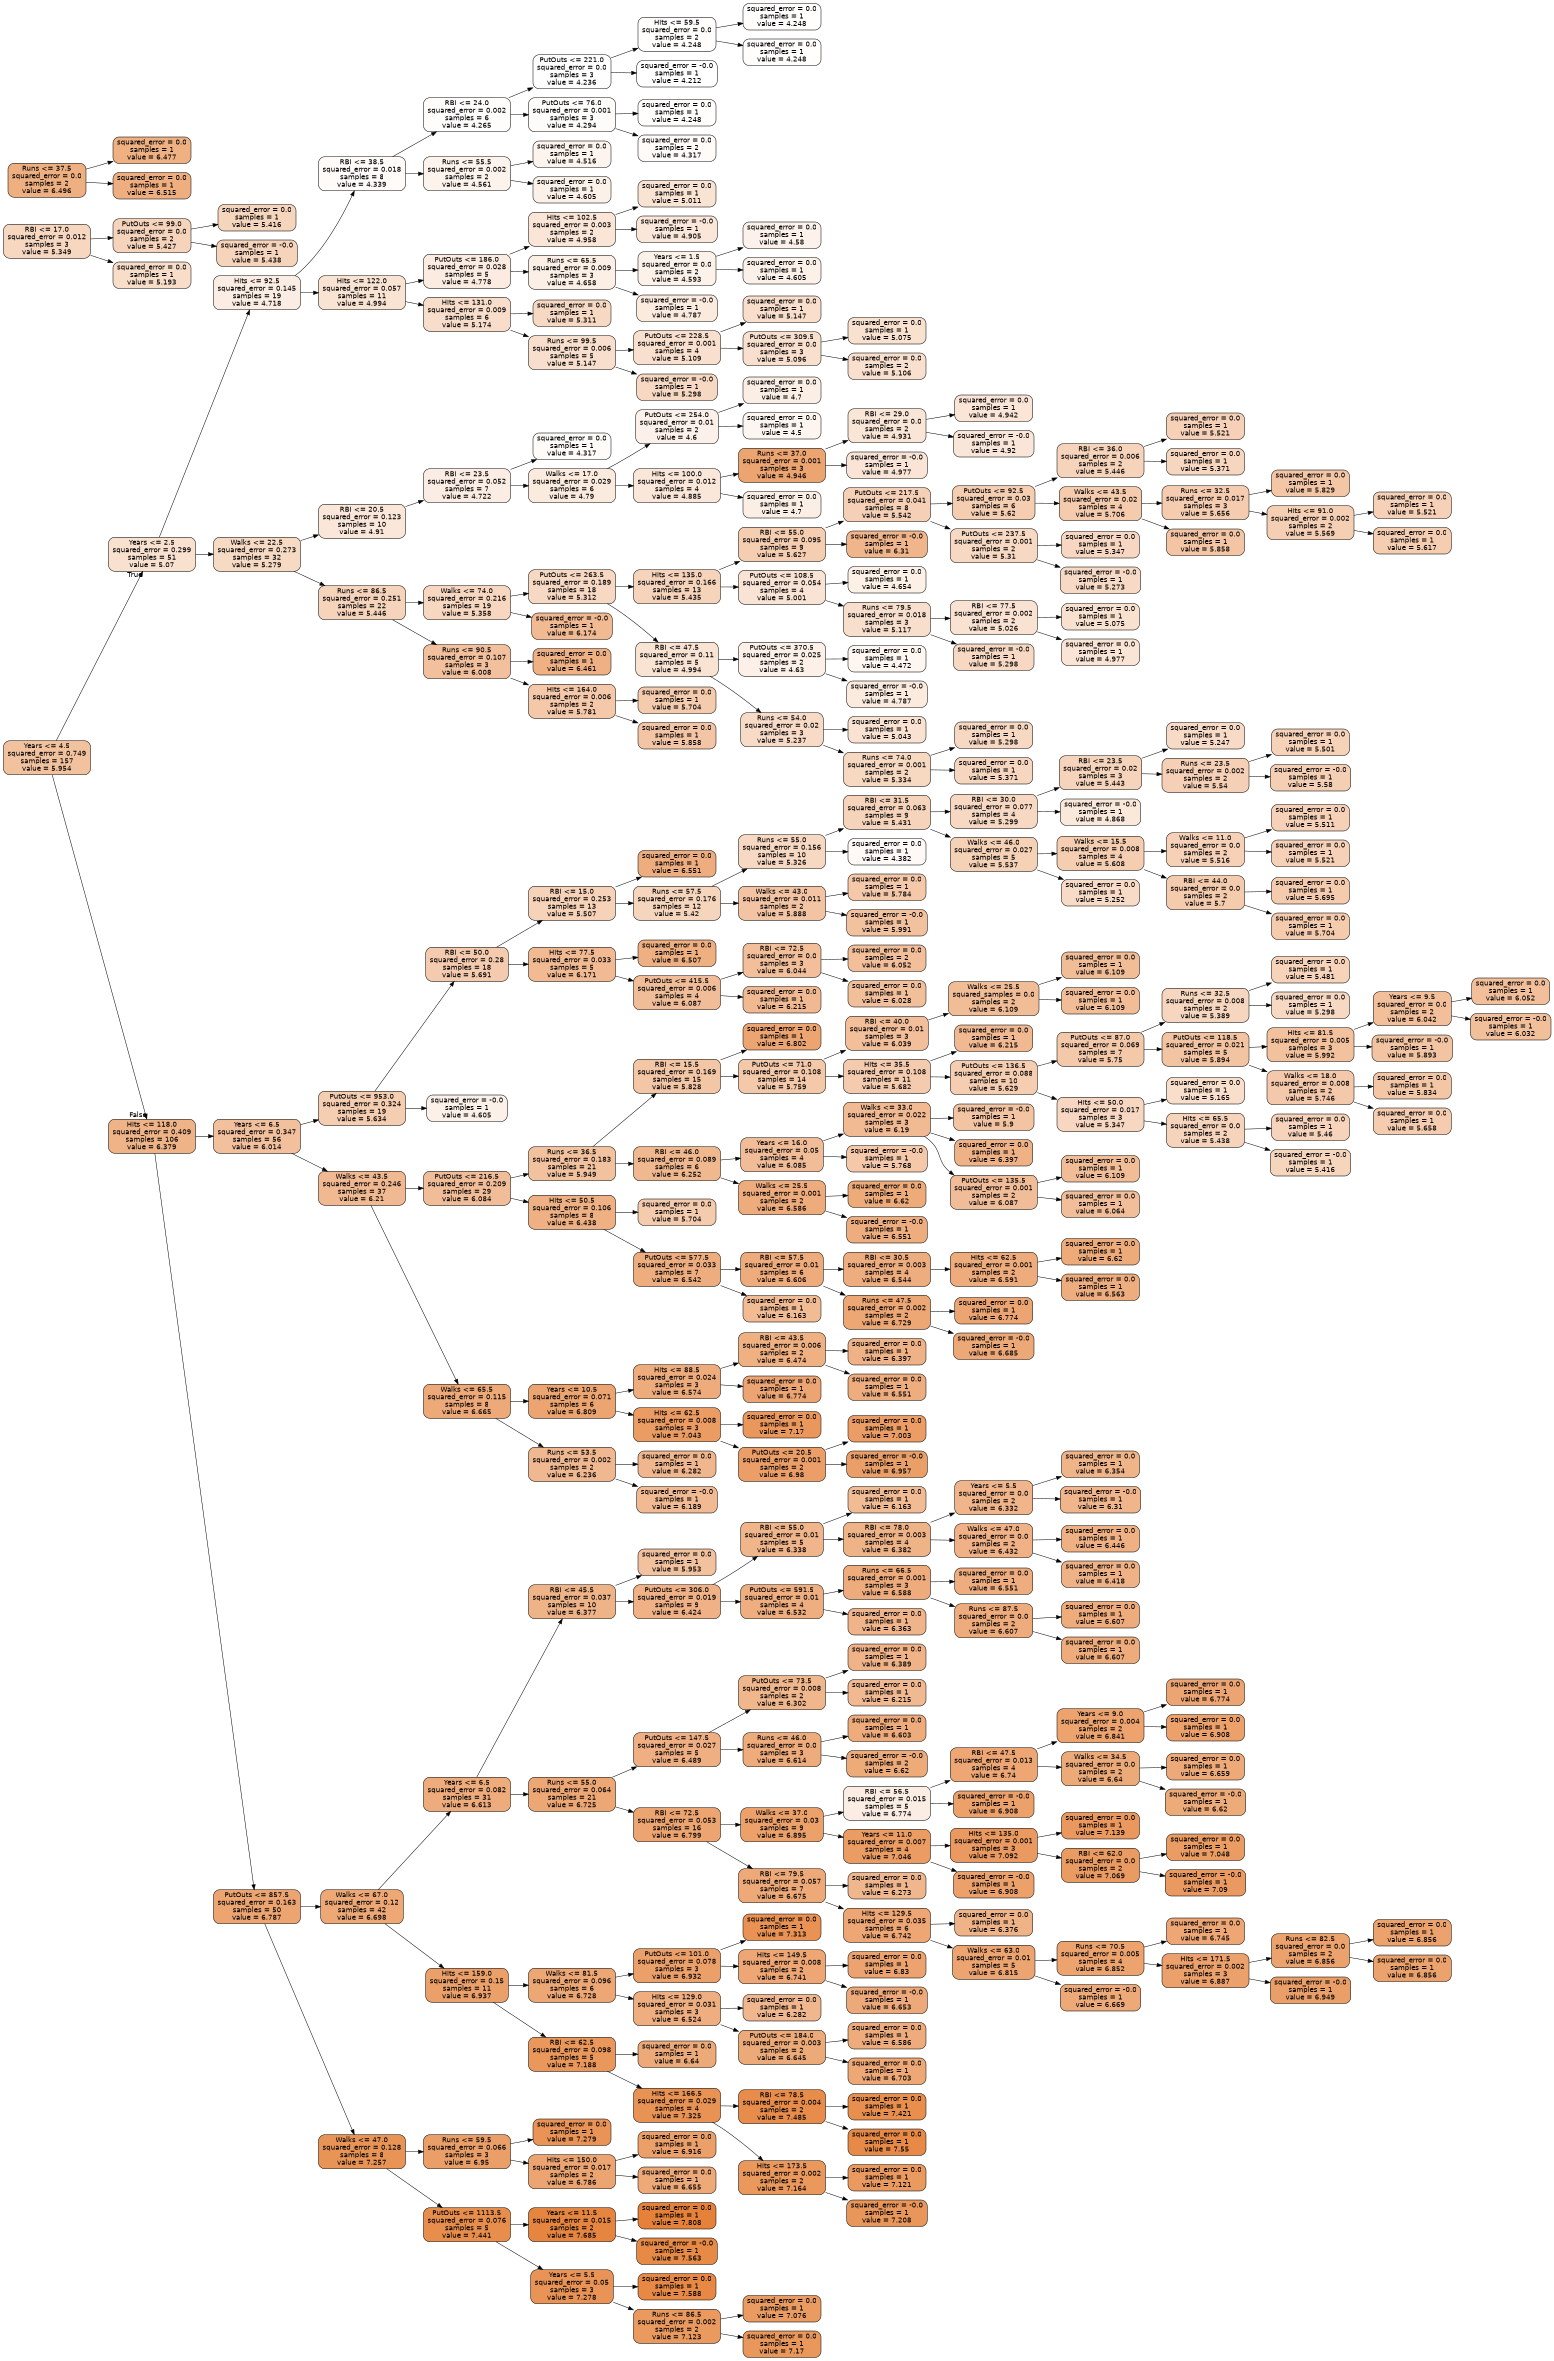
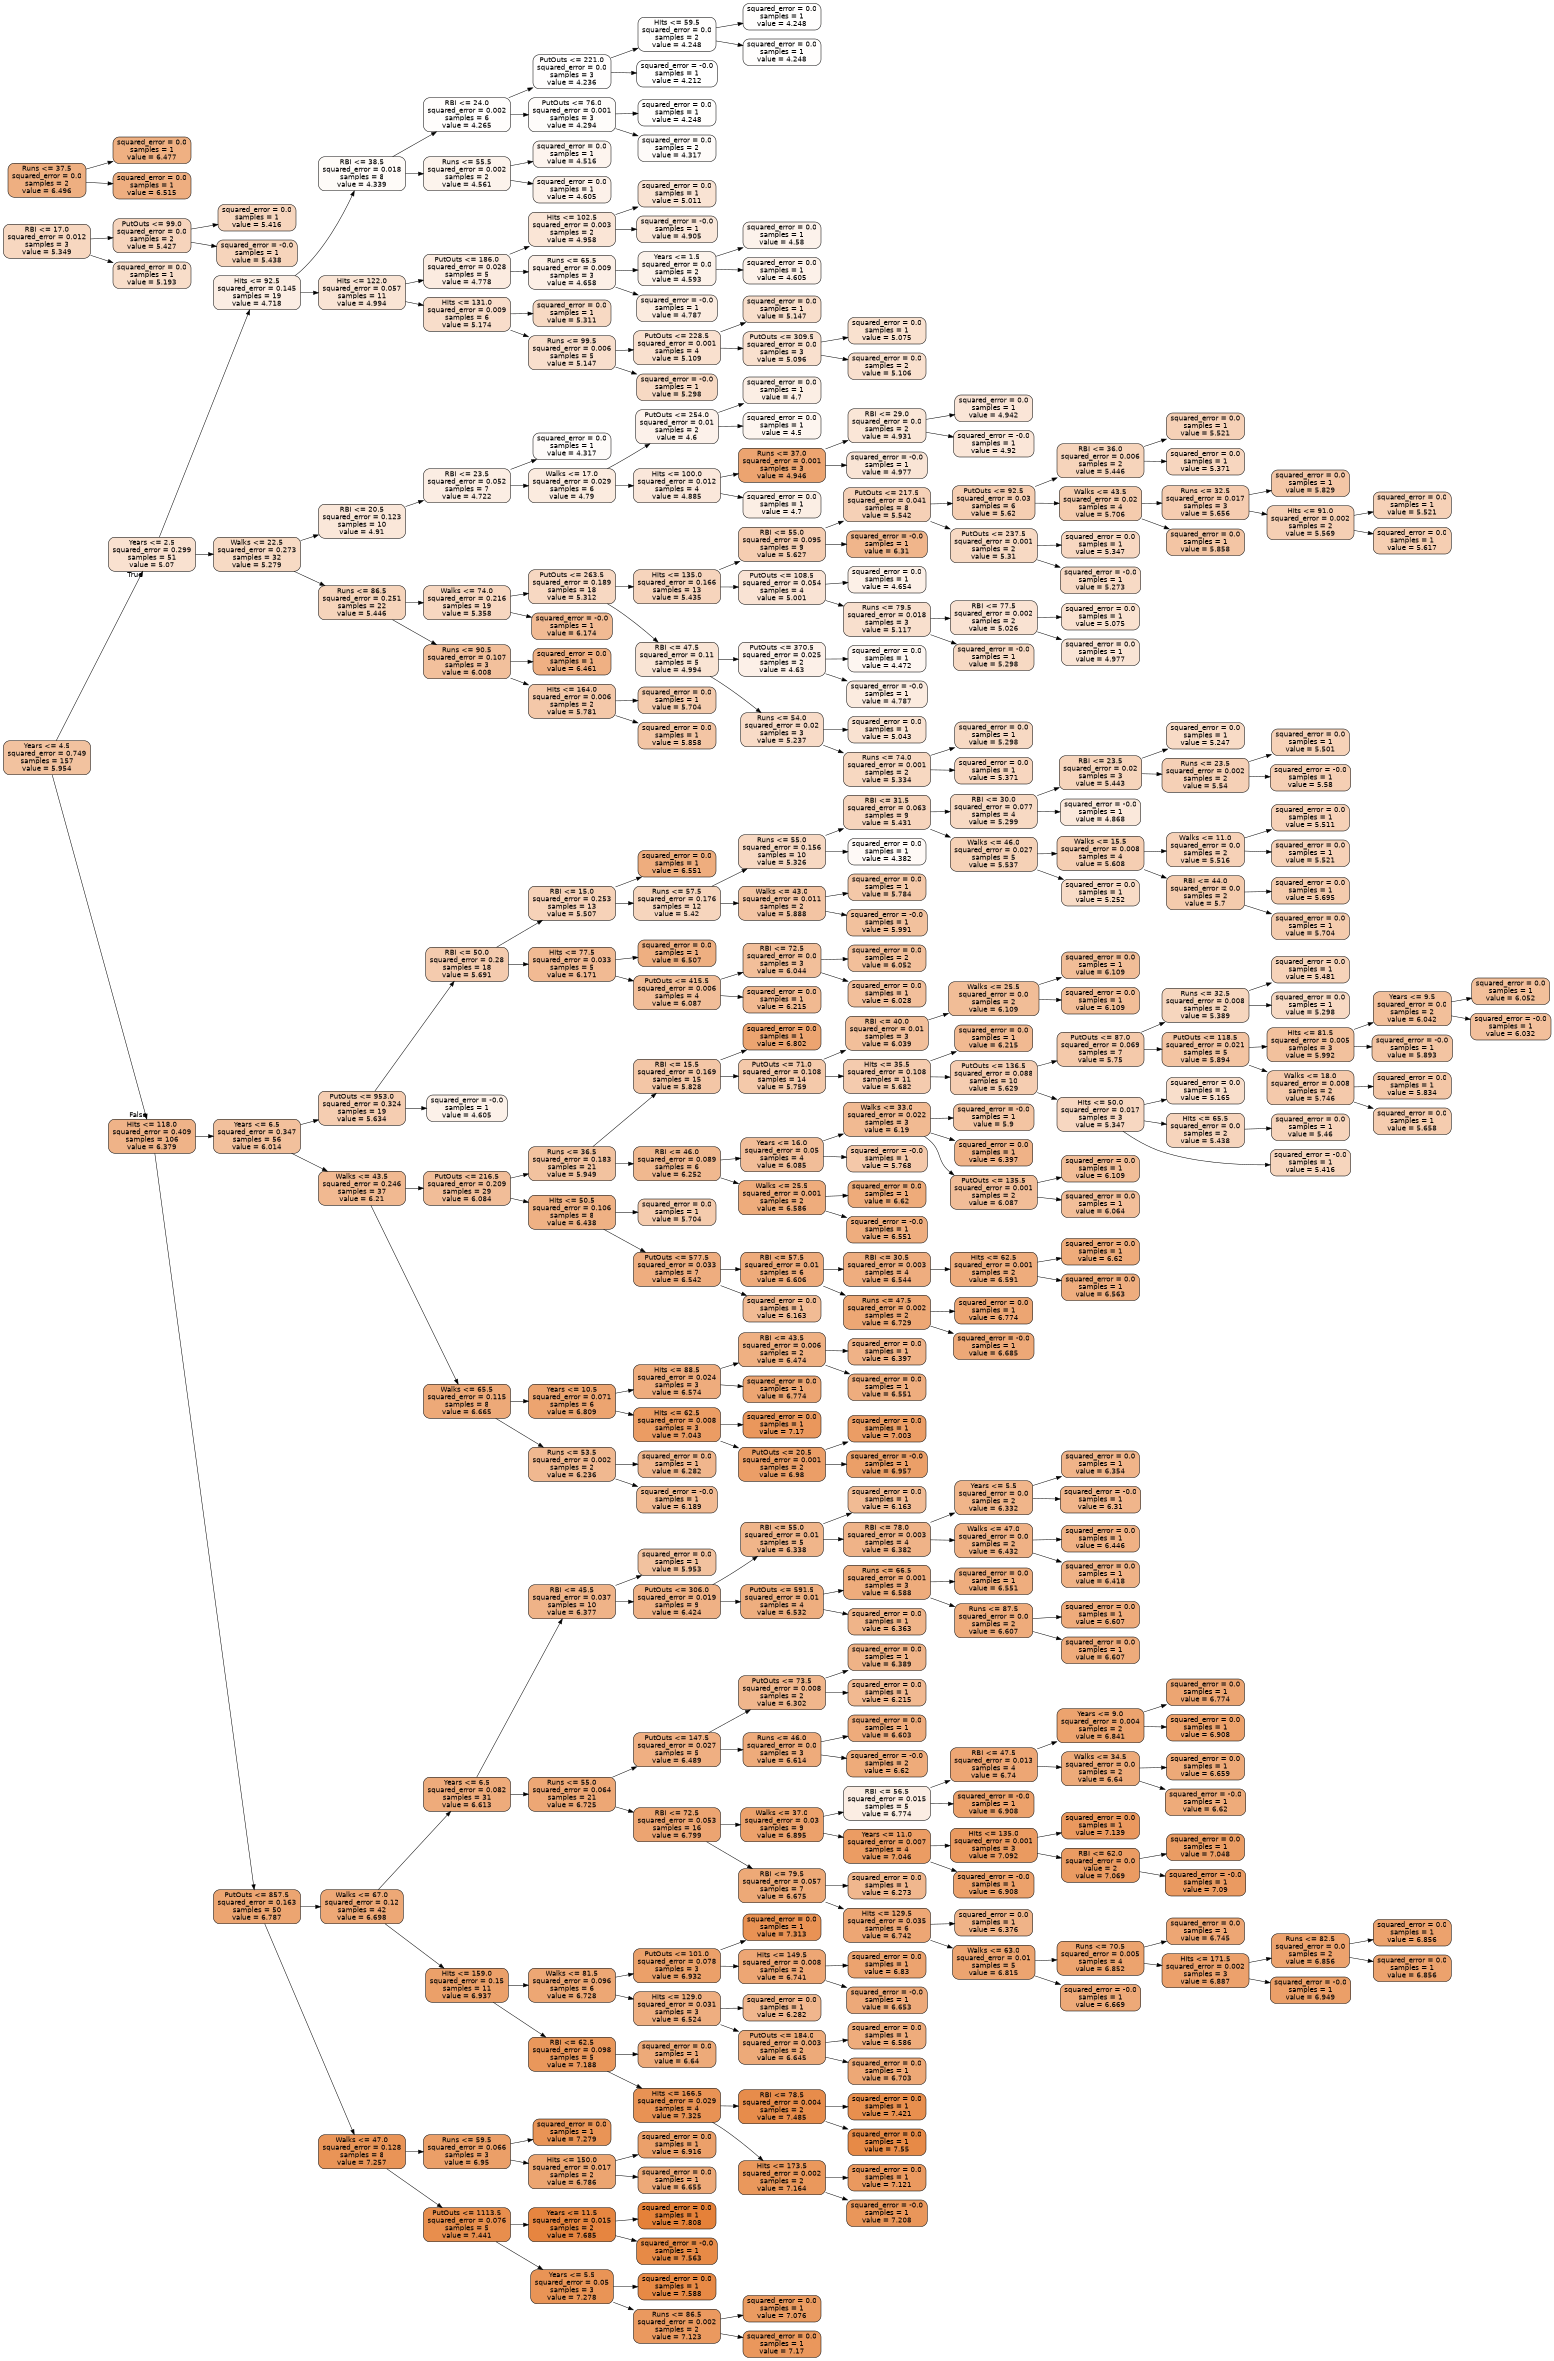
(994, 999) -> (994, 999)
(1255, 1146) -> (1191, 1159)
(1100, 1865) -> (1100, 1865)
